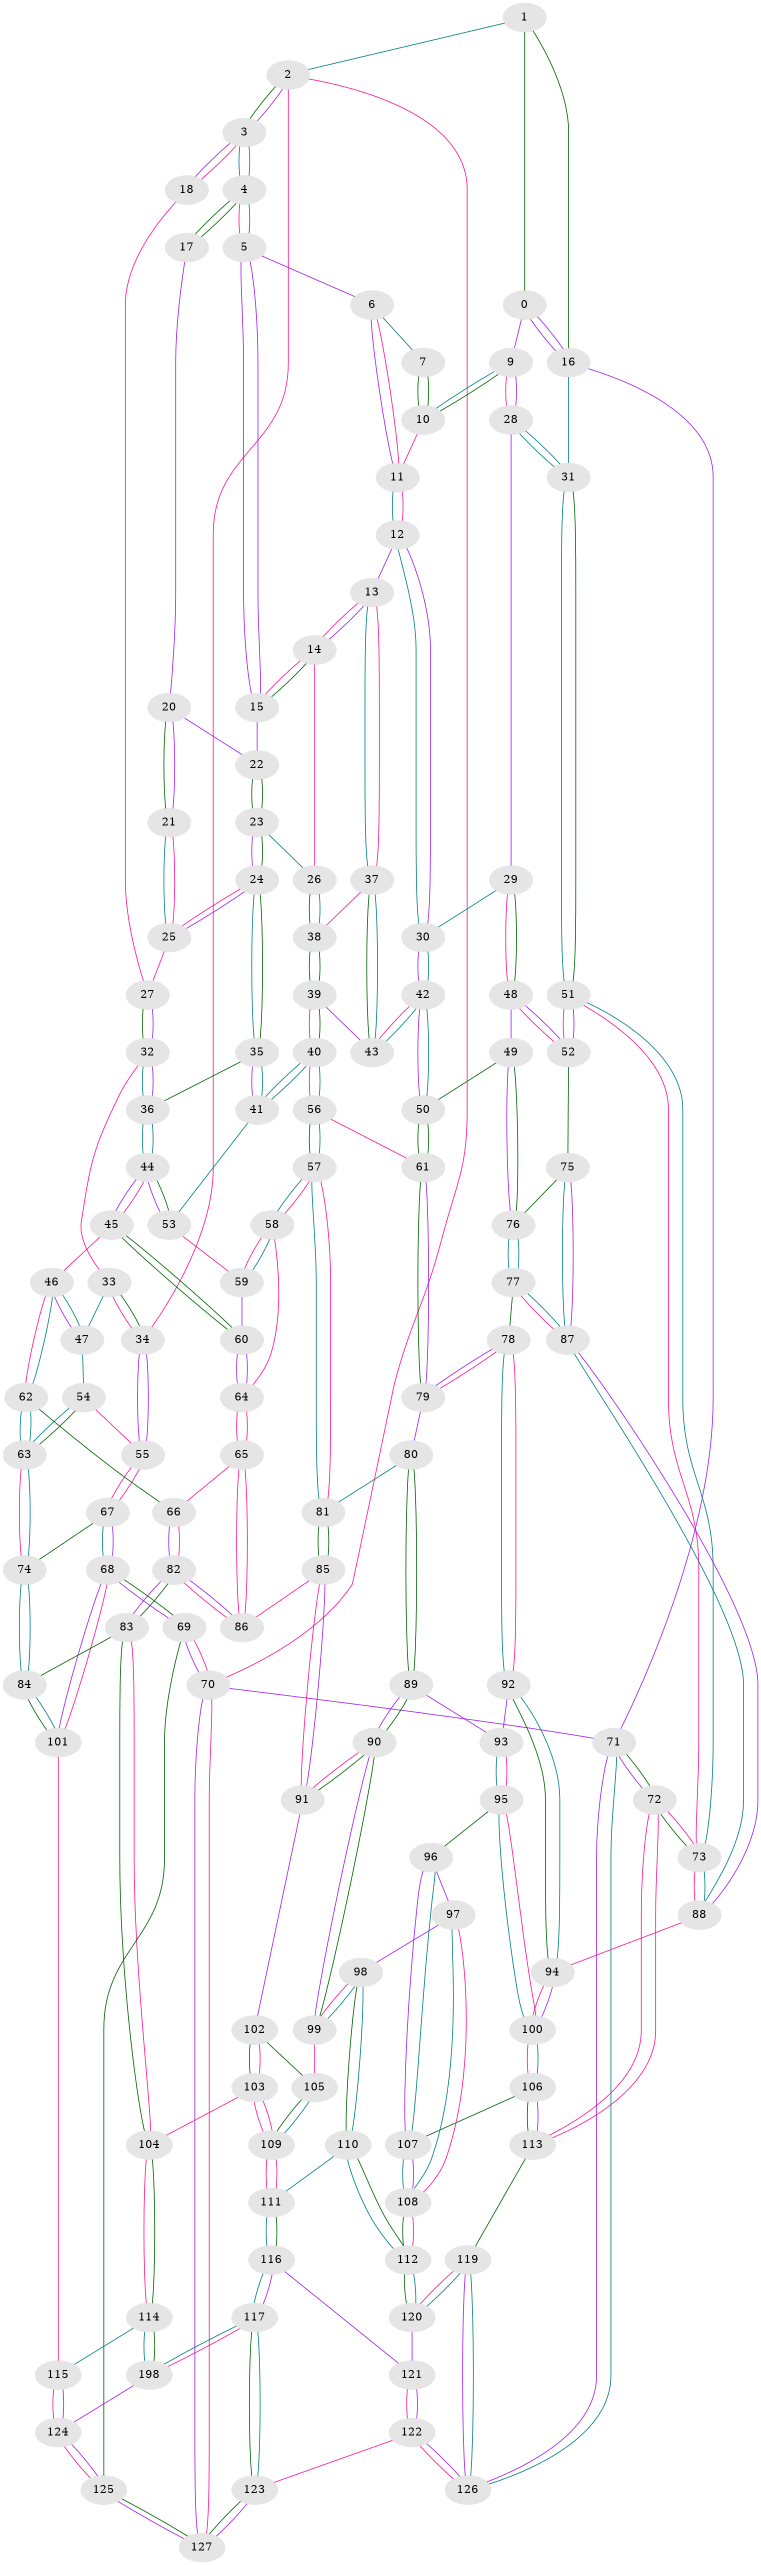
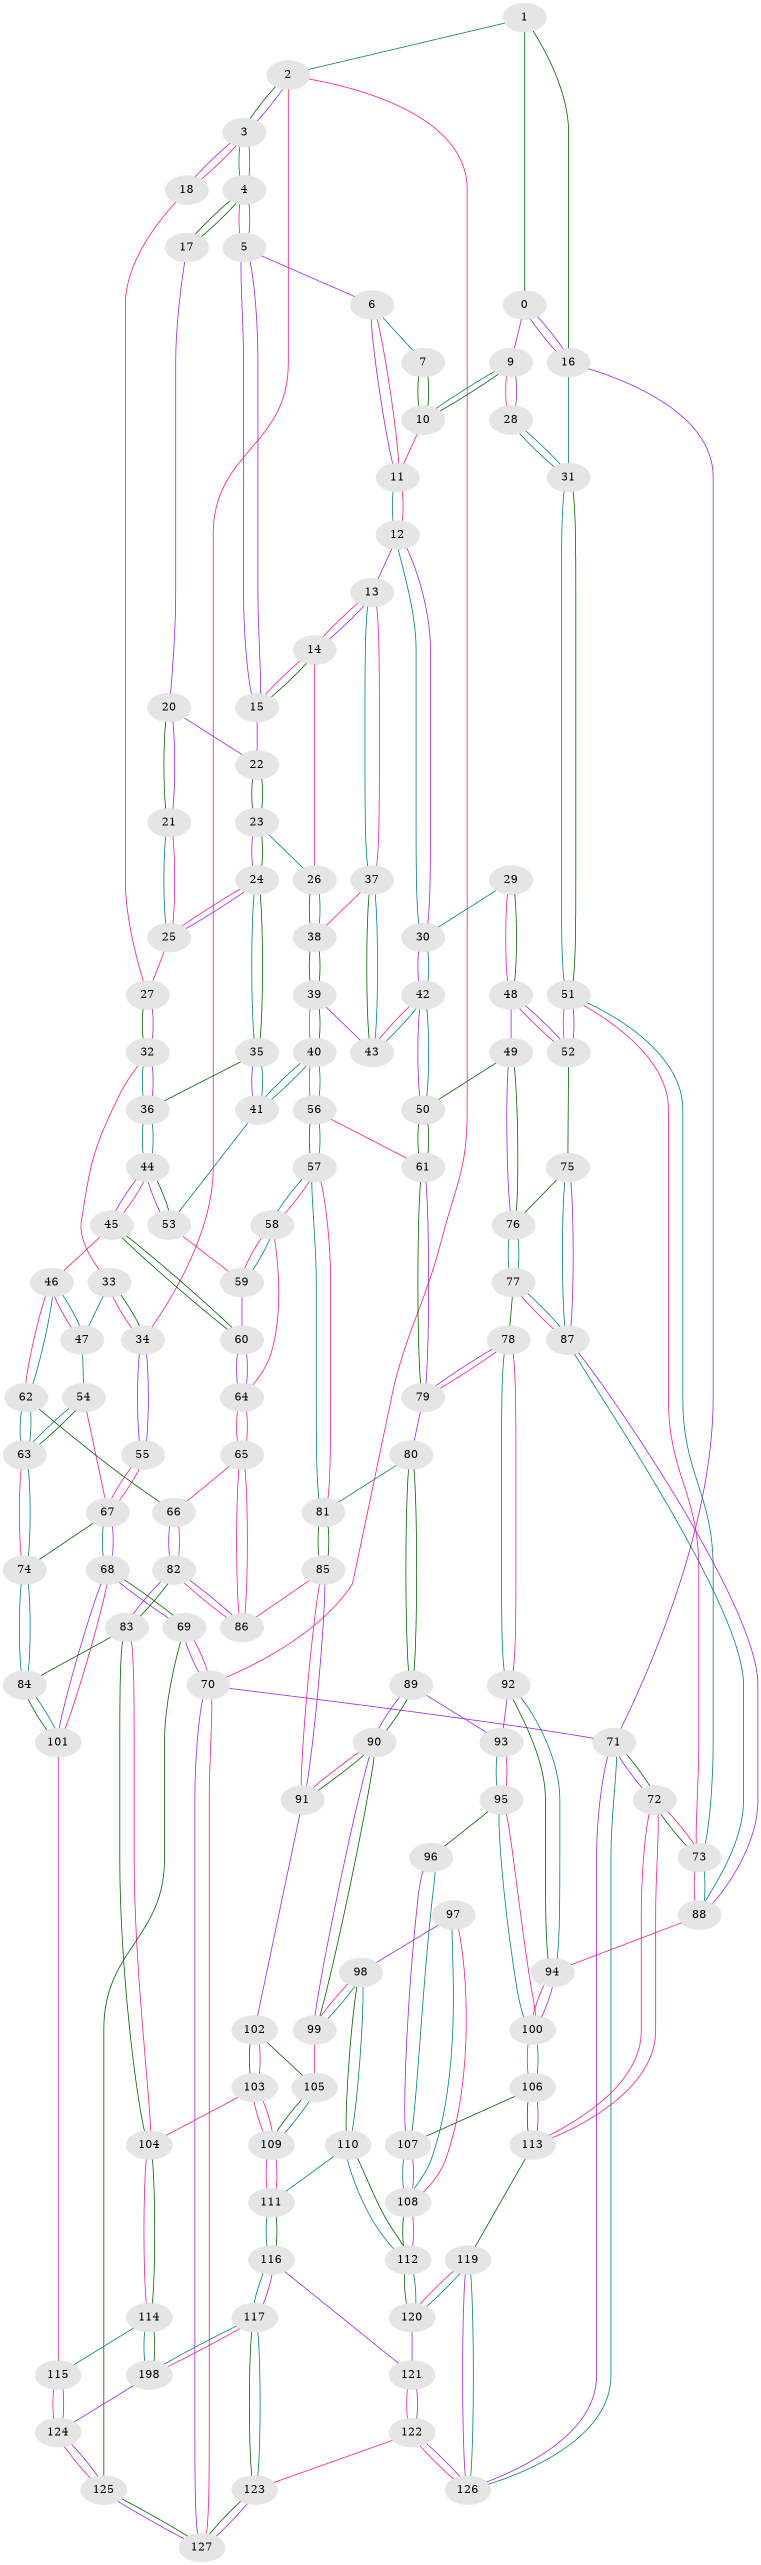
(511, 650) -> none
(113, 1426) -> (94, 1446)
(442, 1886) -> none
